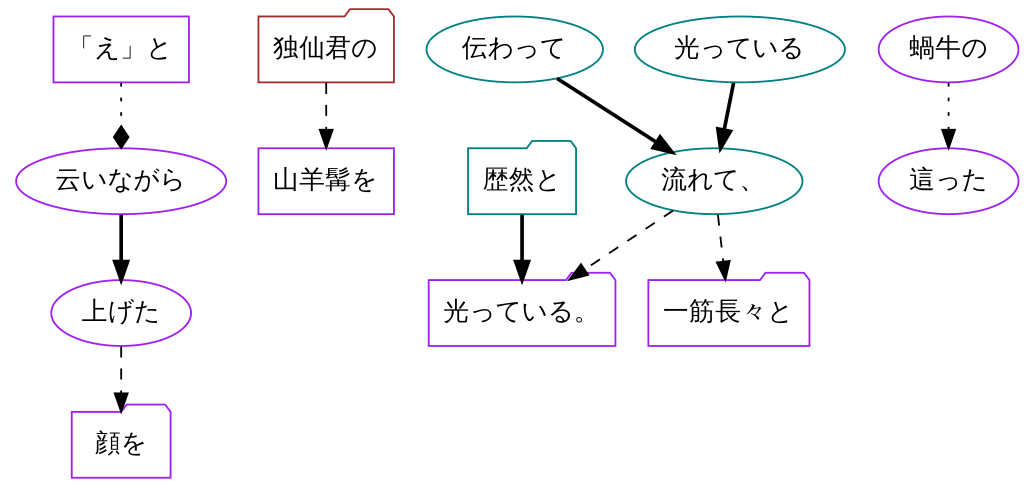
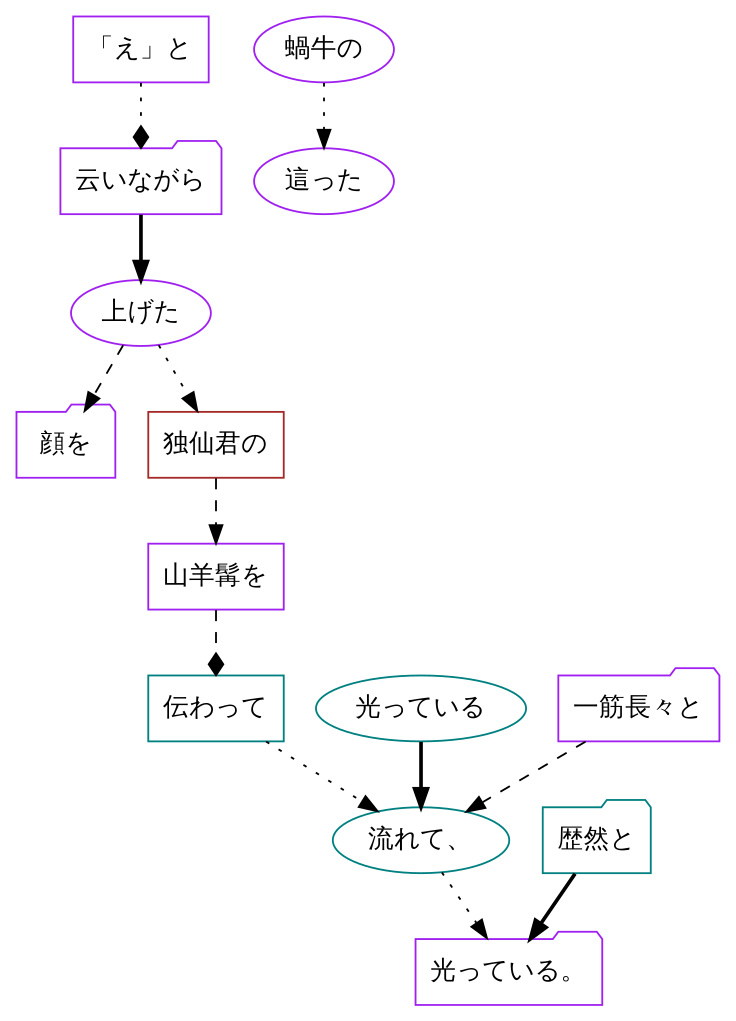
(326, 49) -> (216, 445)
(515, 49) -> (216, 708)
(607, 110) -> (314, 771)
(121, 181) -> (141, 181)
(721, 238) -> (534, 772)
(629, 240) -> (459, 898)
none -> (173, 370)
none -> (216, 632)
